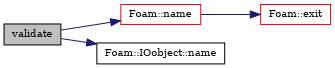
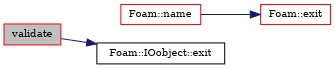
(86, 26) -> none
(32, 34) -> (32, 34)
(161, 53) -> (161, 53)
